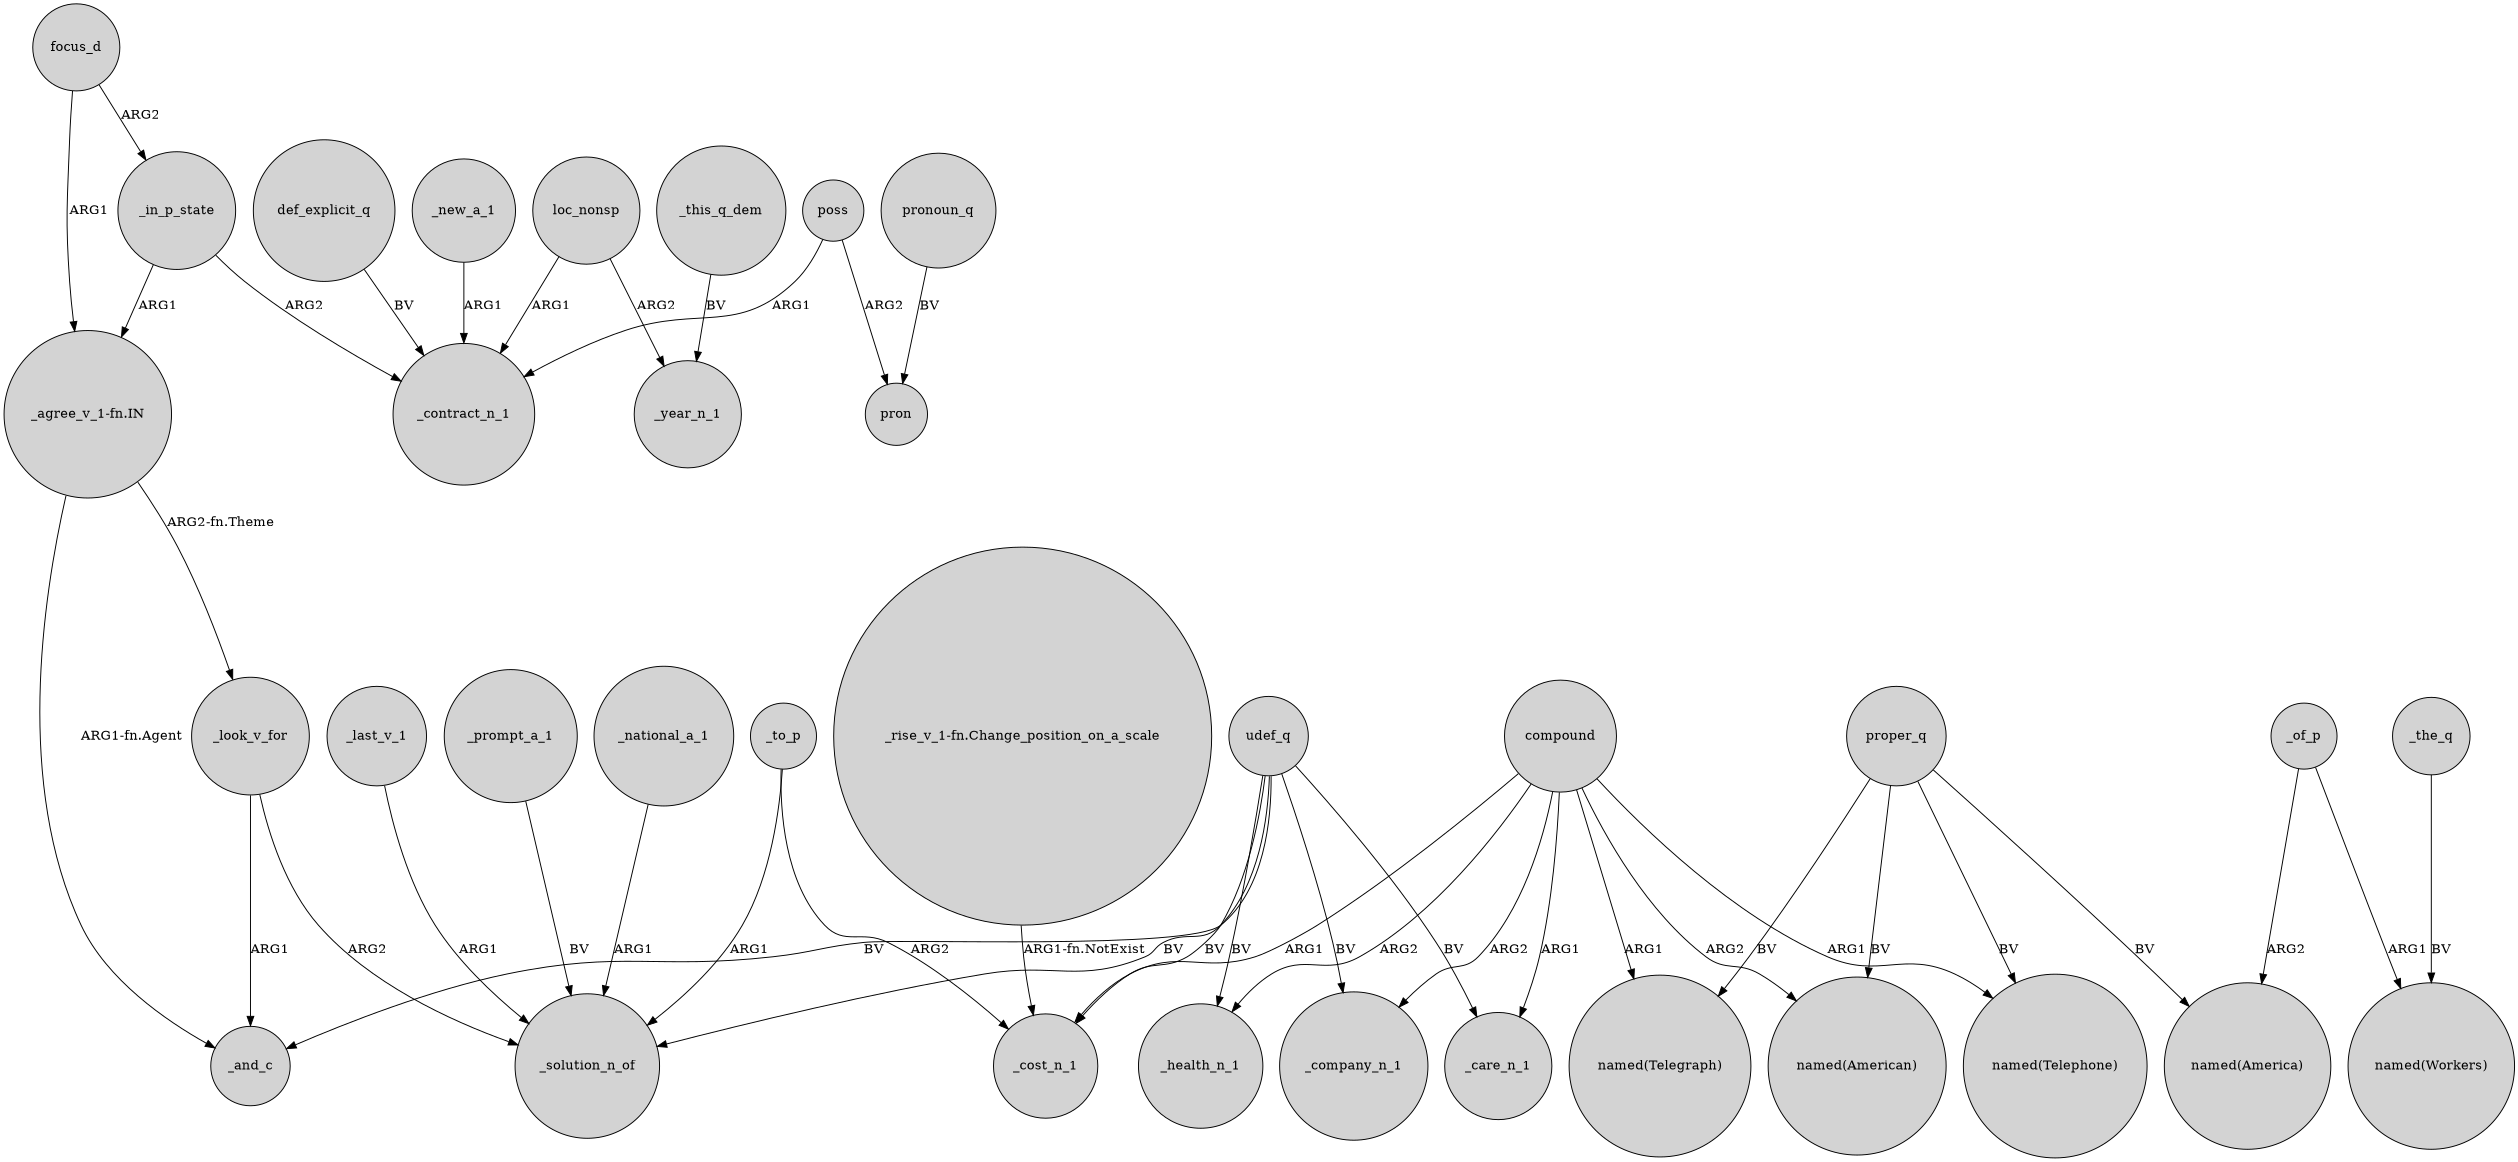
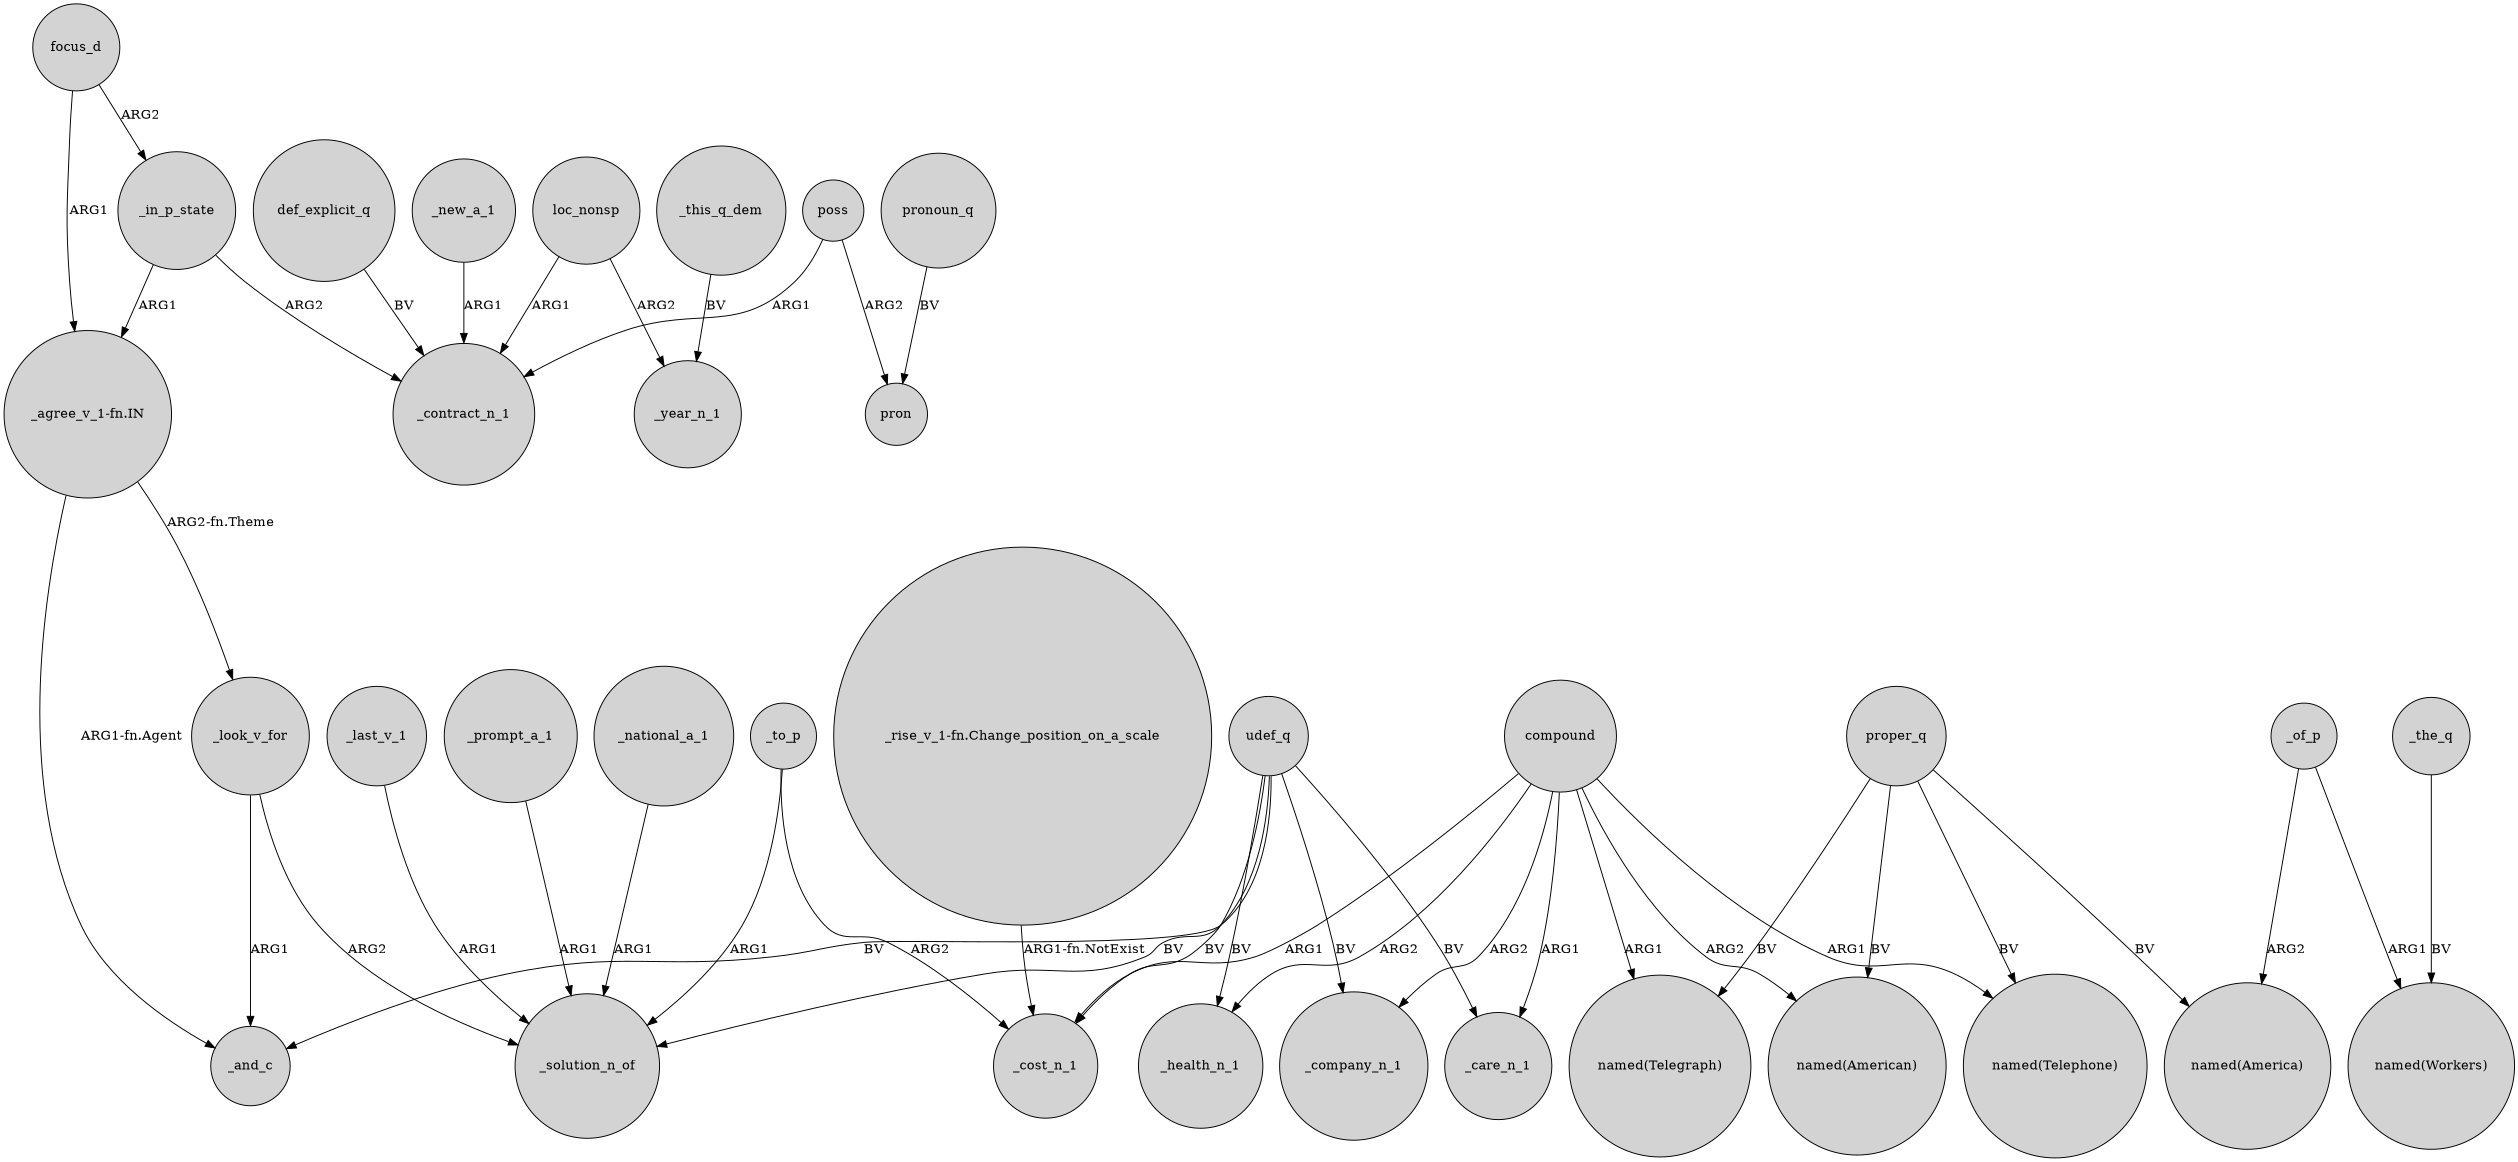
(579, 950) -> (579, 950)
